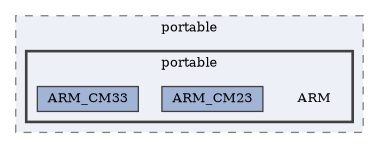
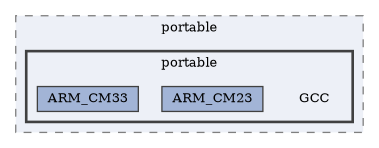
(315, 99) -> (315, 99)
